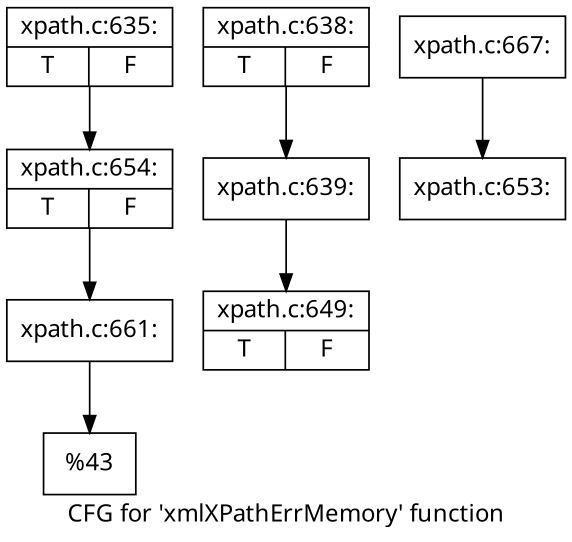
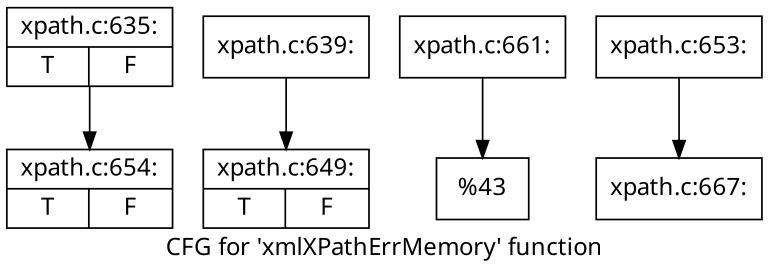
(286, 47) -> none
(483, 109) -> (679, 109)
(90, 255) -> none
